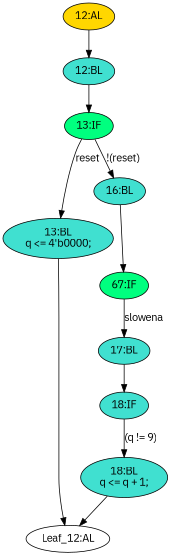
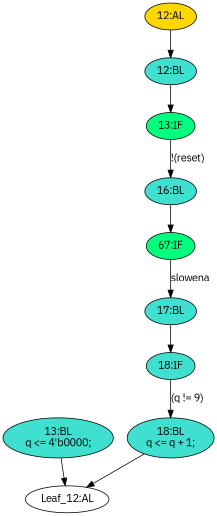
(69, 174) -> none
